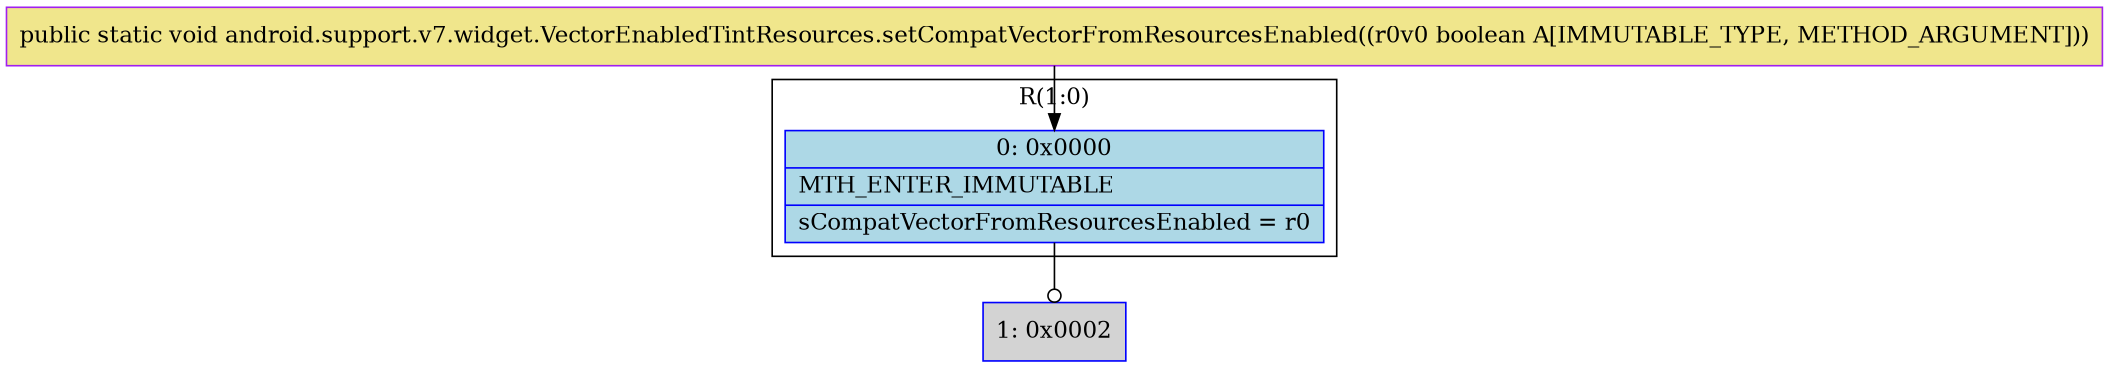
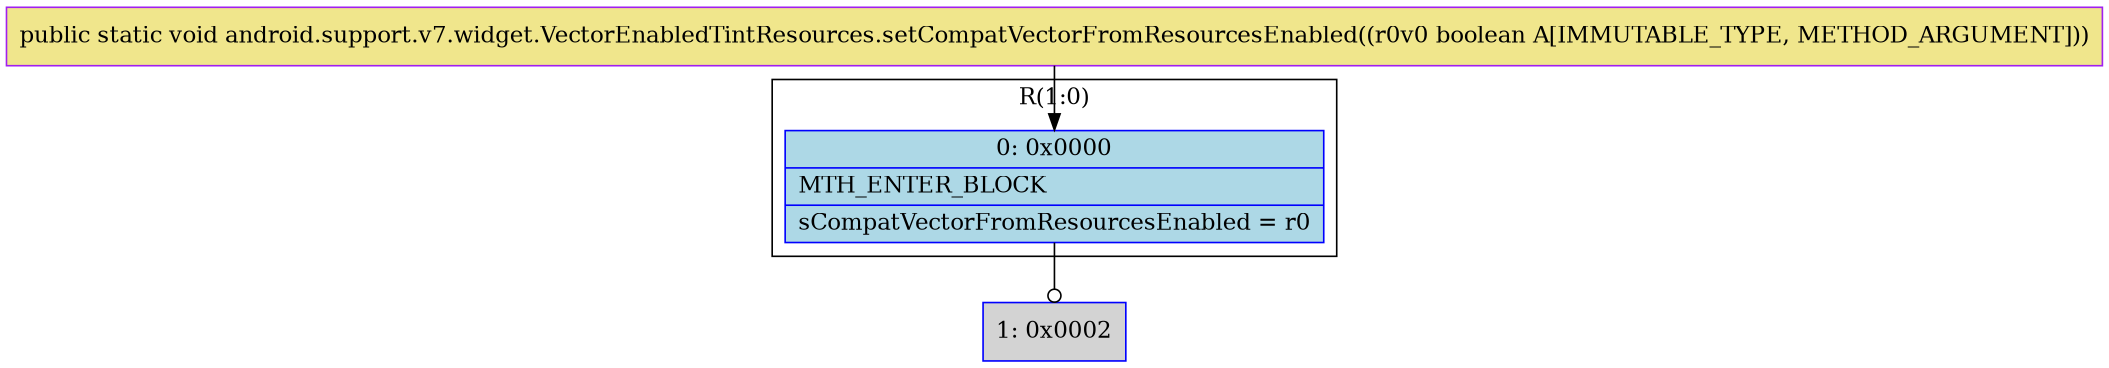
(957, 186) -> (923, 186)
